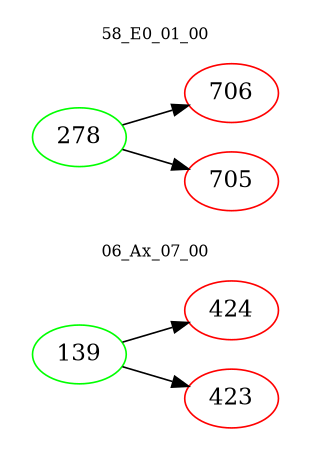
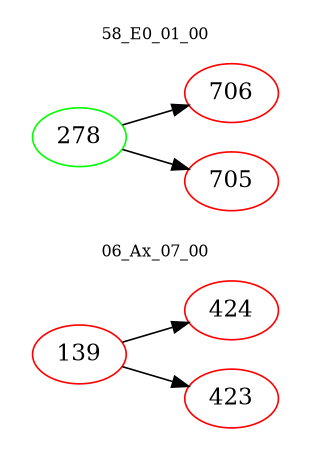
(79, 354) -> (79, 354)
